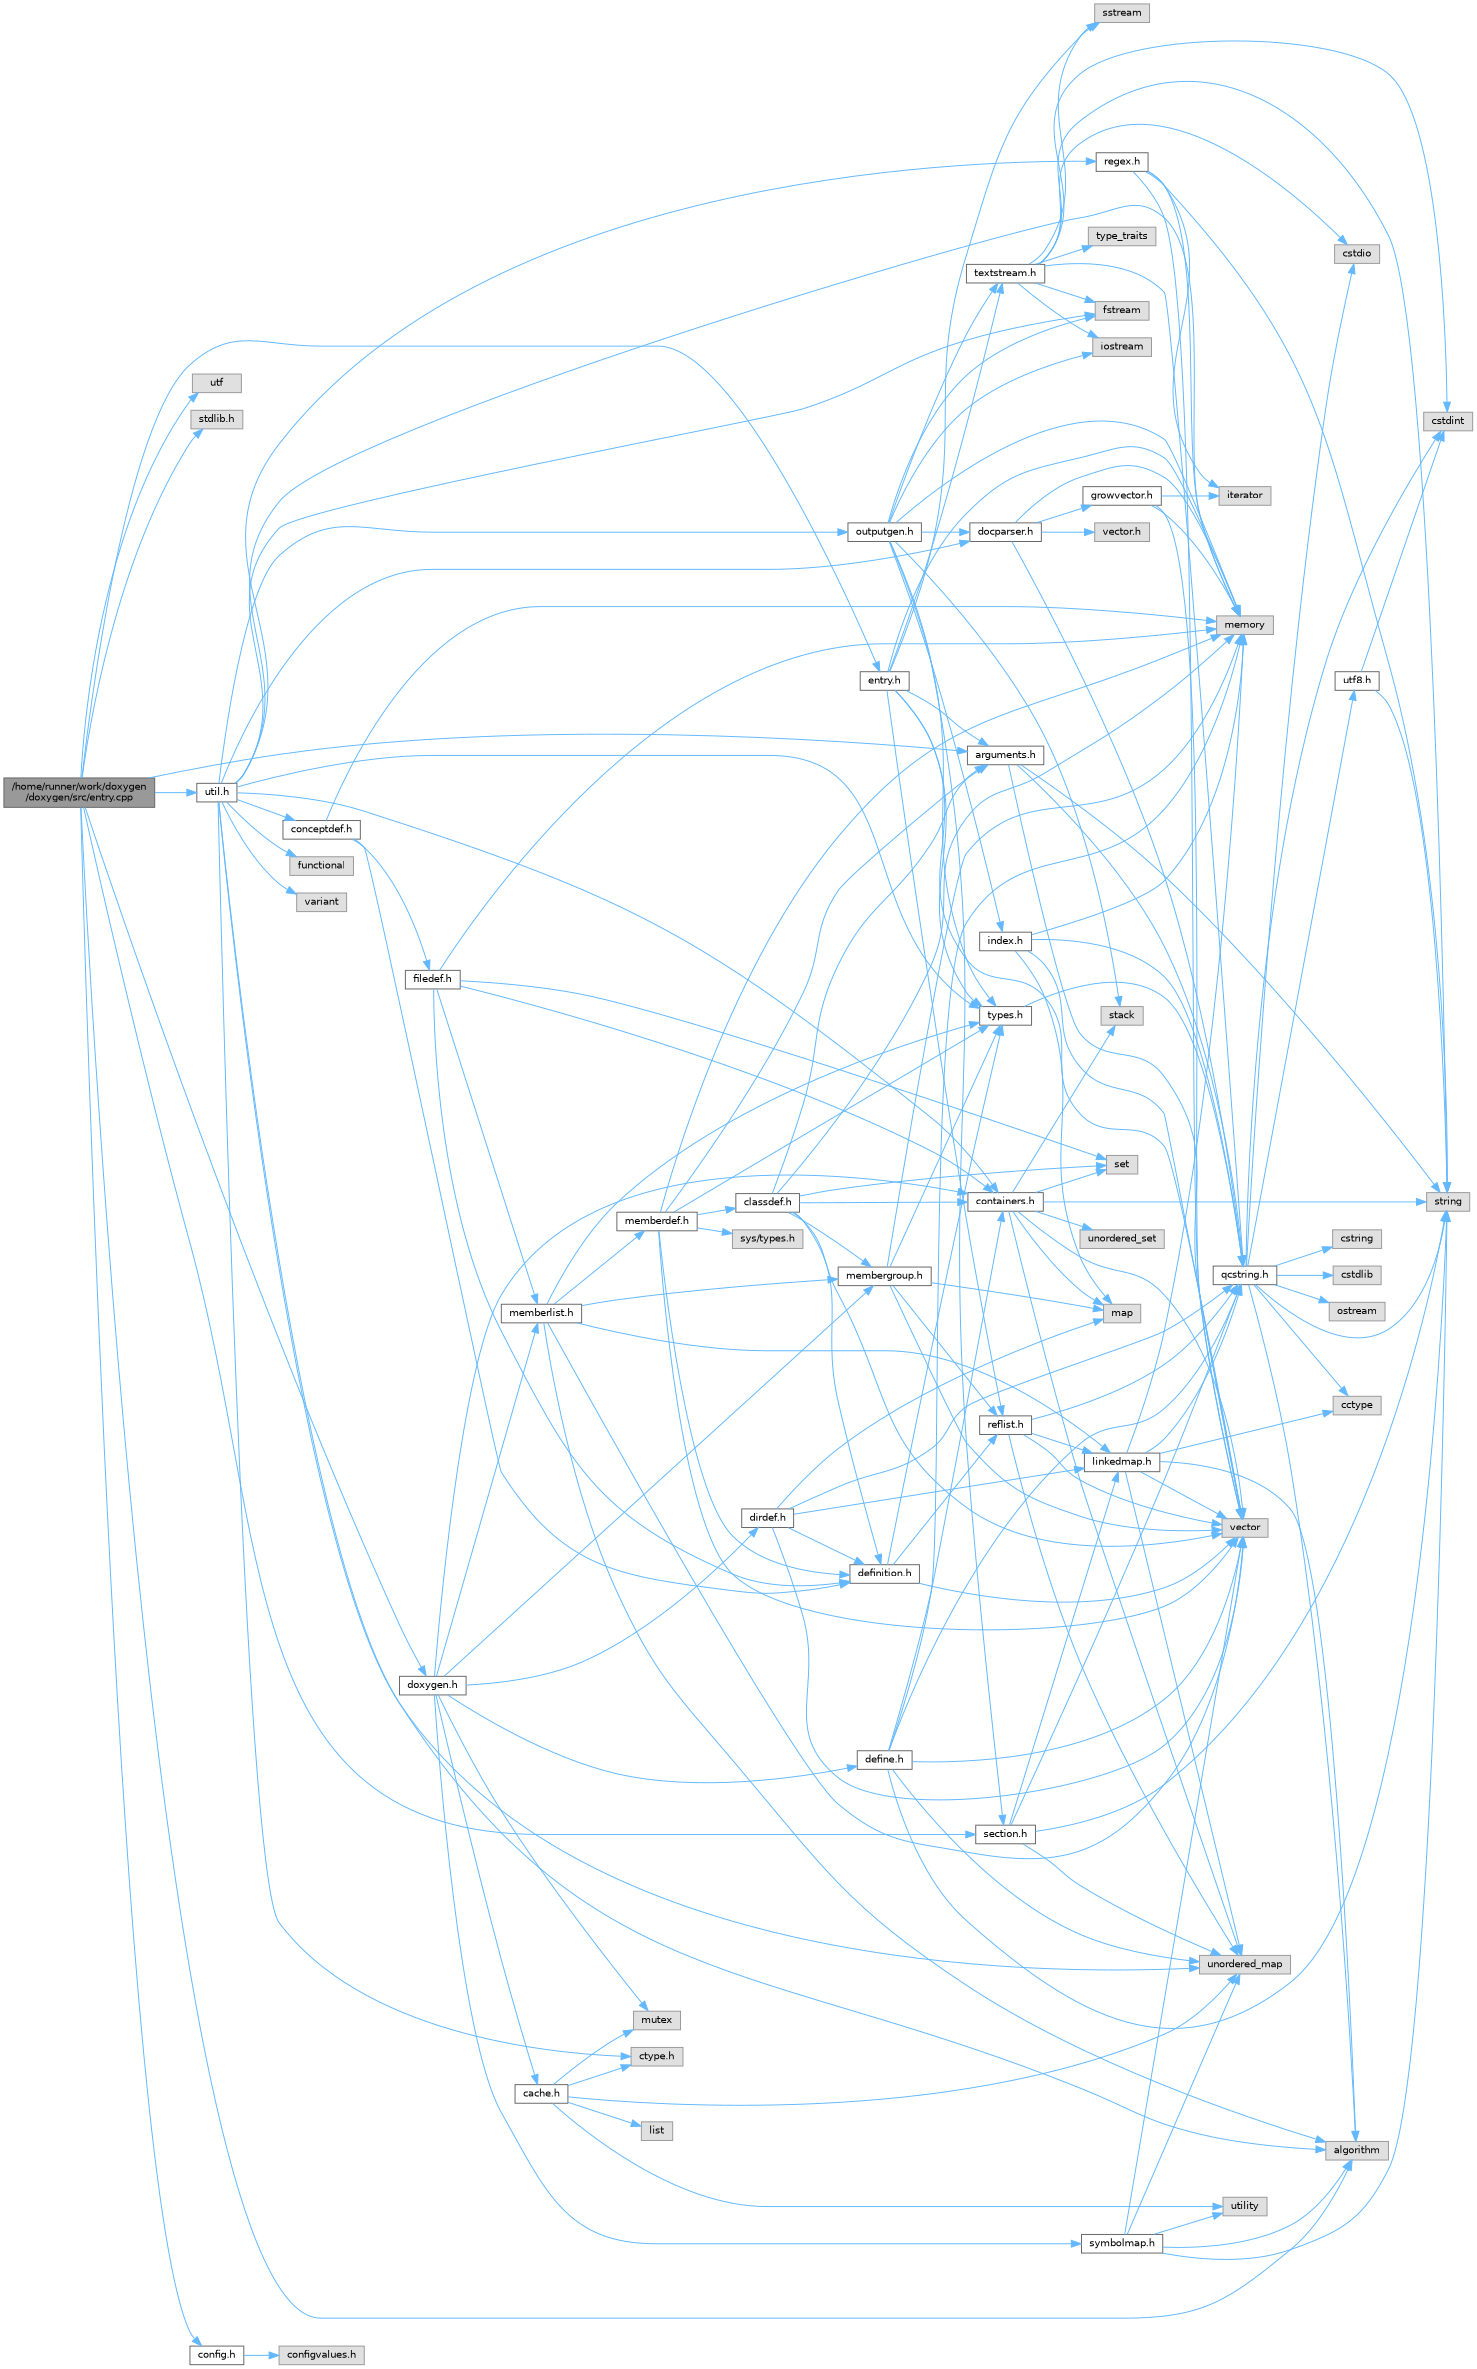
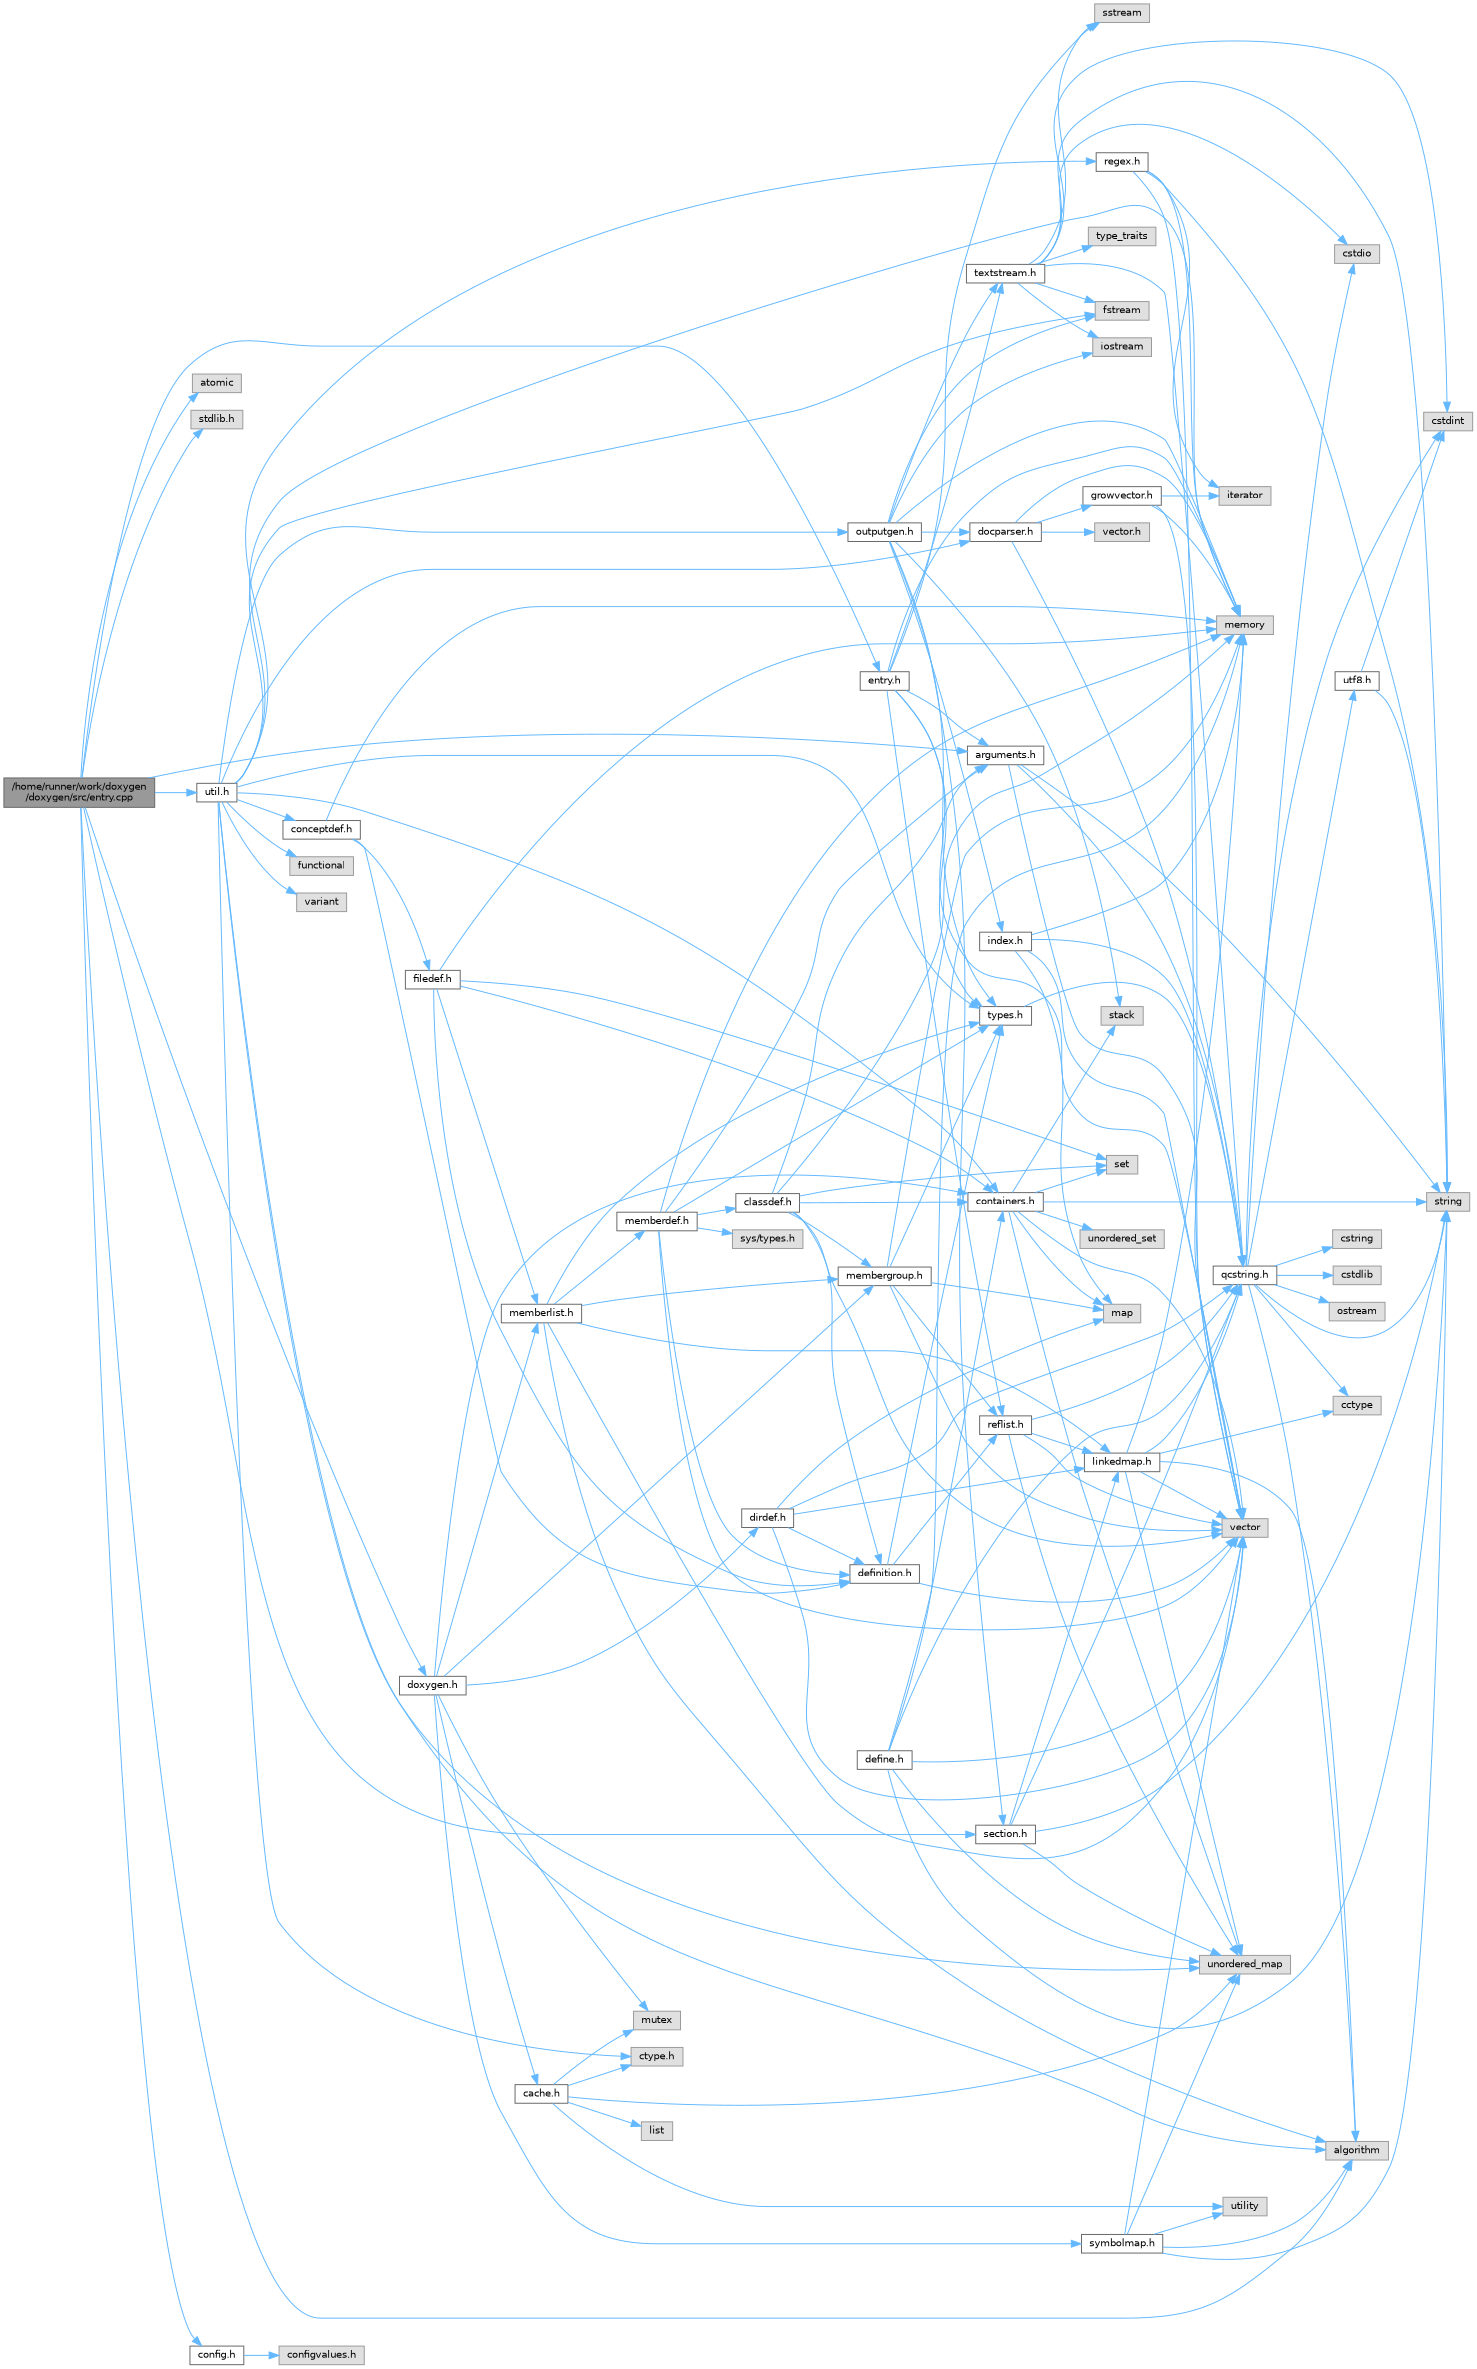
(217, 383) -> (217, 383)
(639, 1778) -> none
